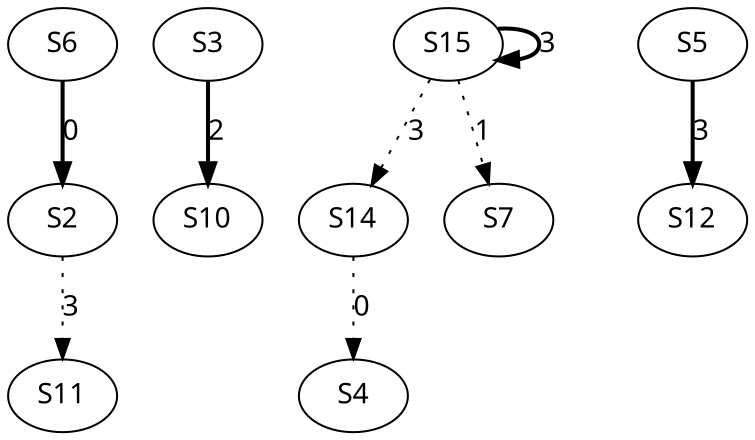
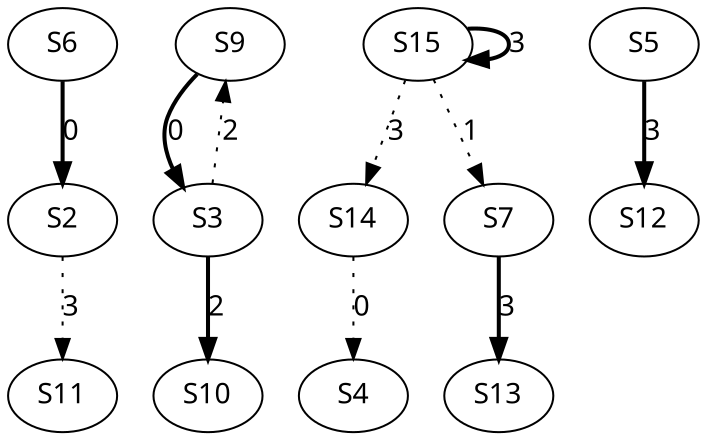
none -> (230, 44)
none -> (499, 396)
